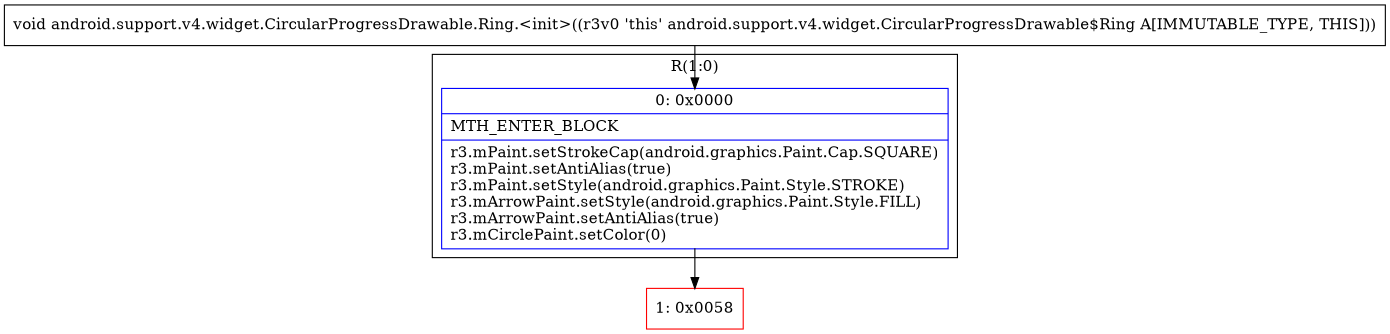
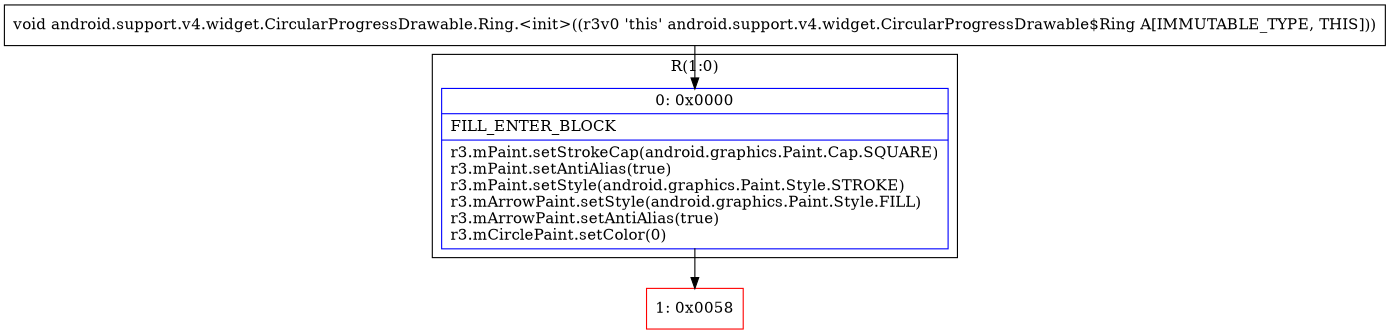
(535, 126) -> (533, 126)
